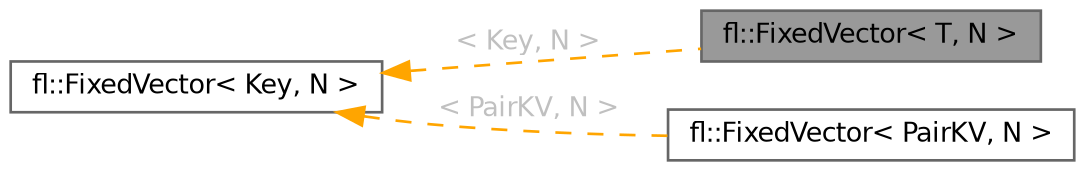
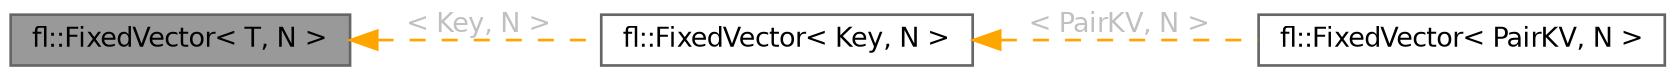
(556, 60) -> (489, 40)
